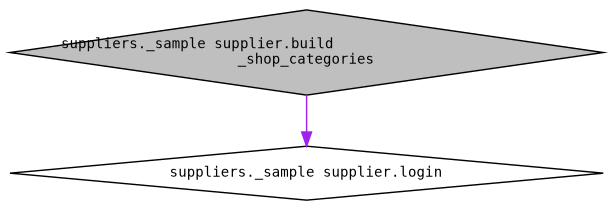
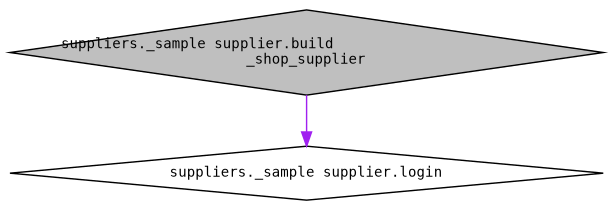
(307, 53) -> (307, 53)
